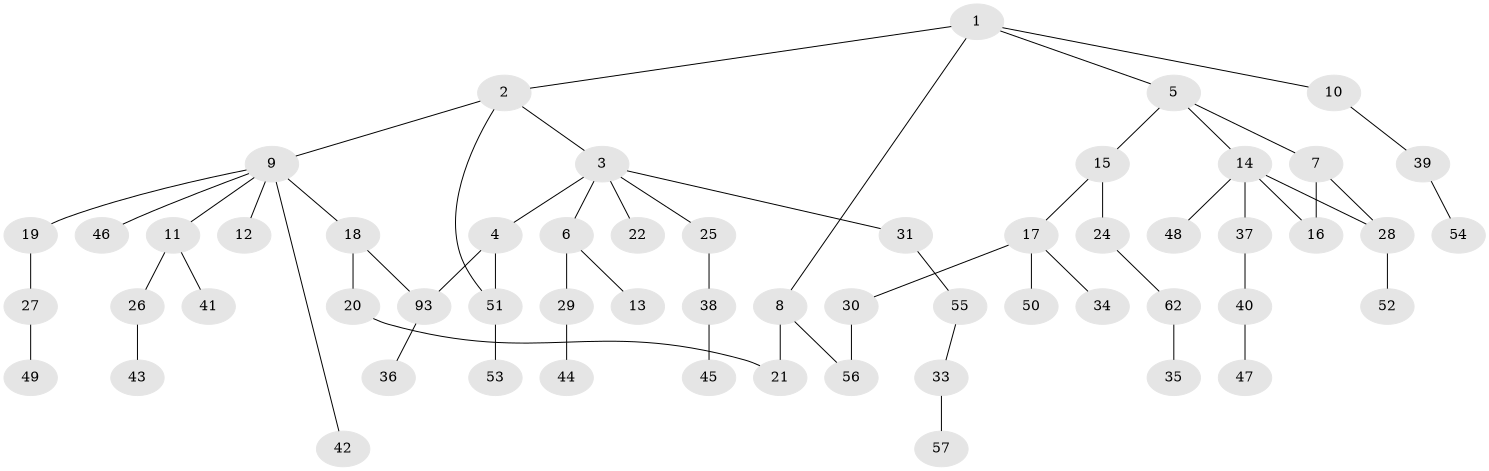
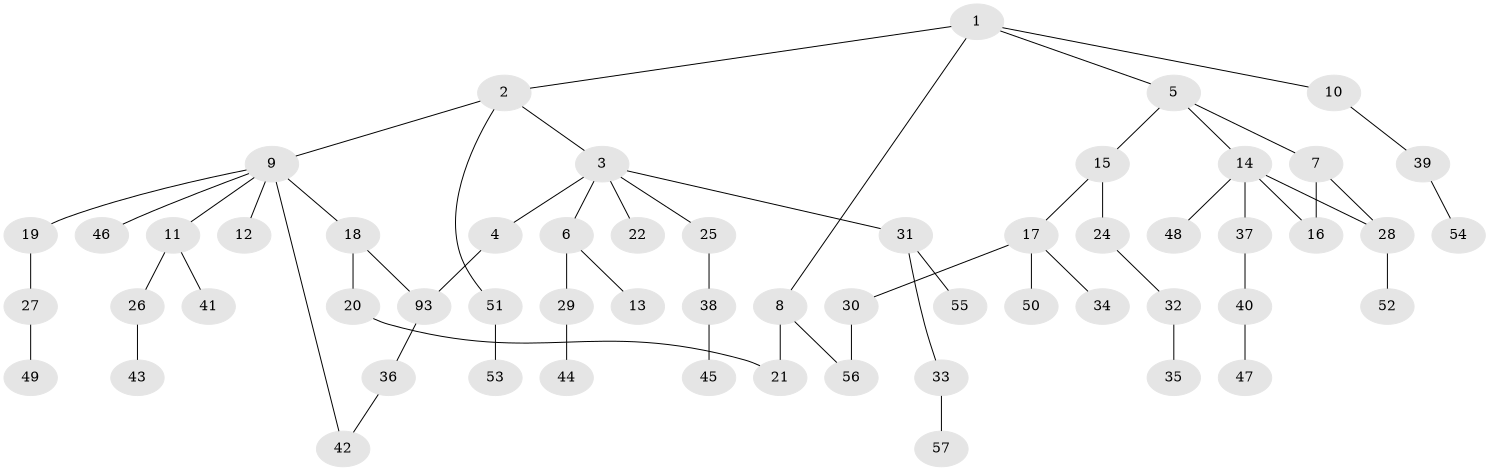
(495, 271) -> none
(1174, 307) -> (1174, 307)
(951, 342) -> (920, 307)
none -> (366, 413)
